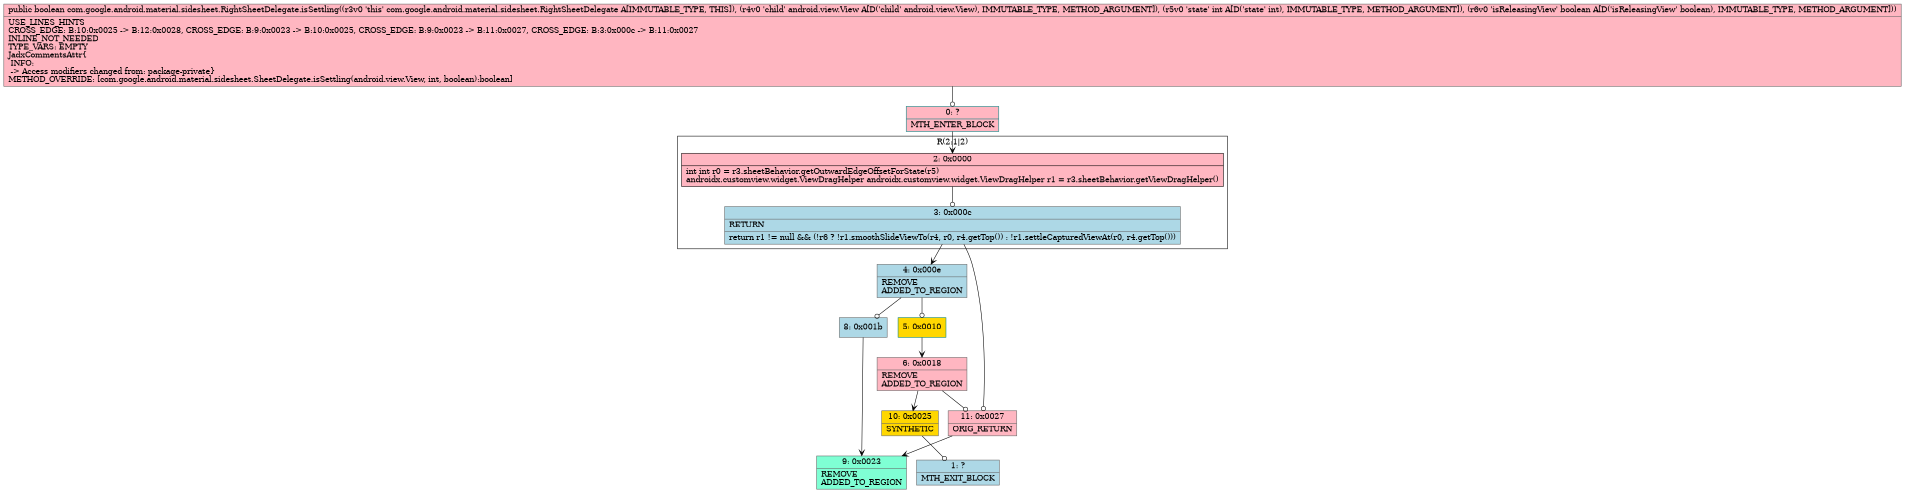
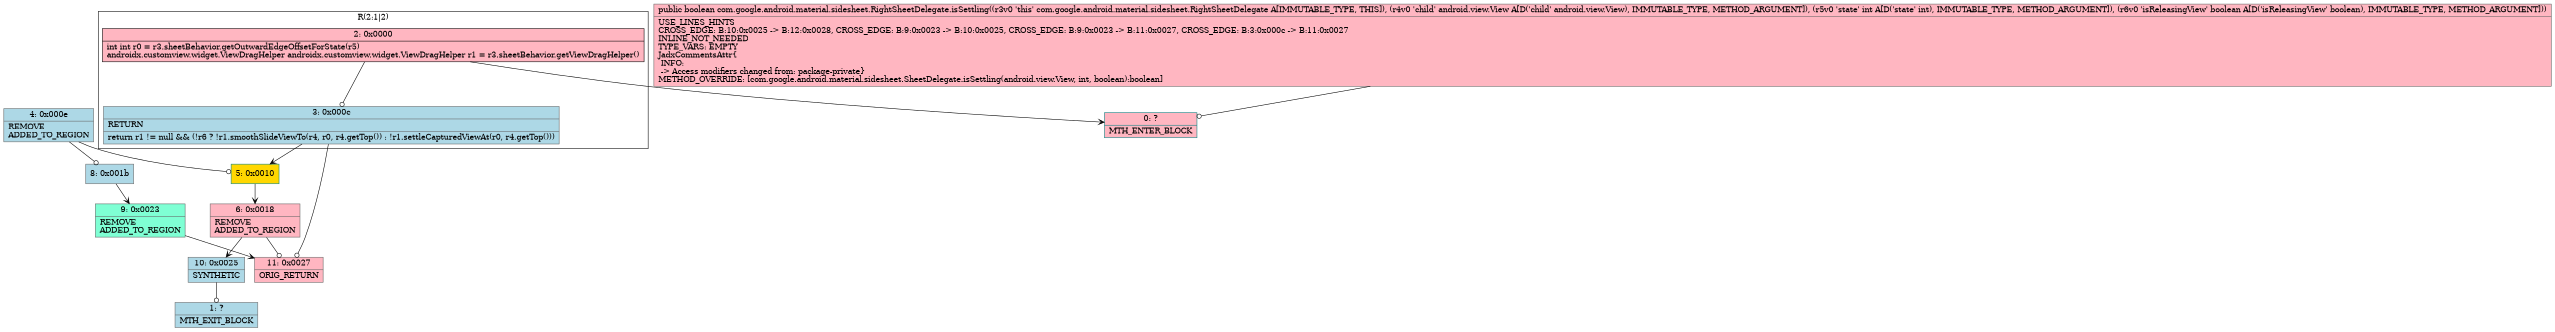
(953, 140) -> (784, 100)
(938, 252) -> (288, 153)
(910, 423) -> (216, 270)
(926, 446) -> (217, 246)
